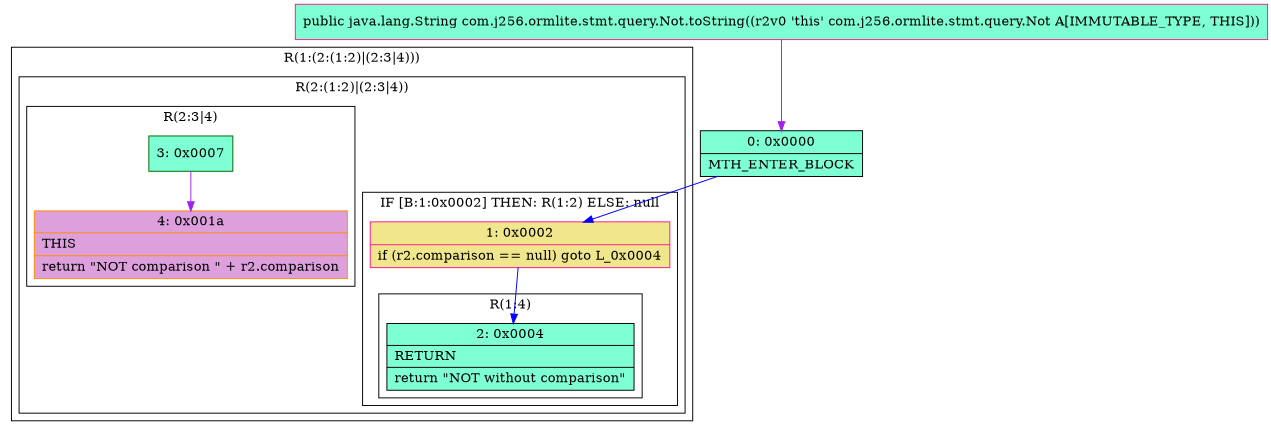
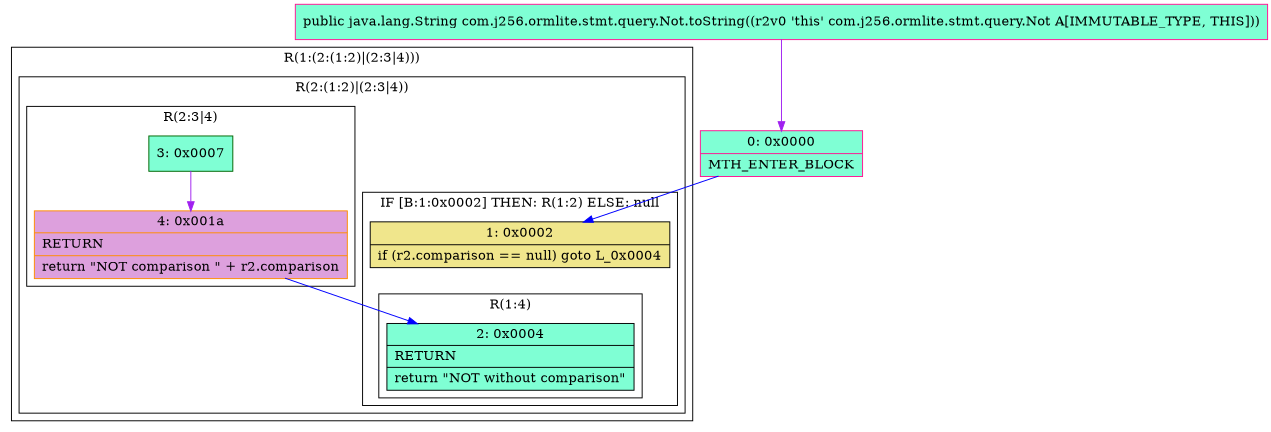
(781, 154) -> (781, 154)
(60, 244) -> (73, 244)
(520, 245) -> (520, 245)
(516, 287) -> (347, 299)
